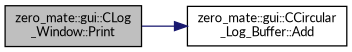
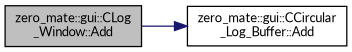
(73, 26) -> (73, 26)
